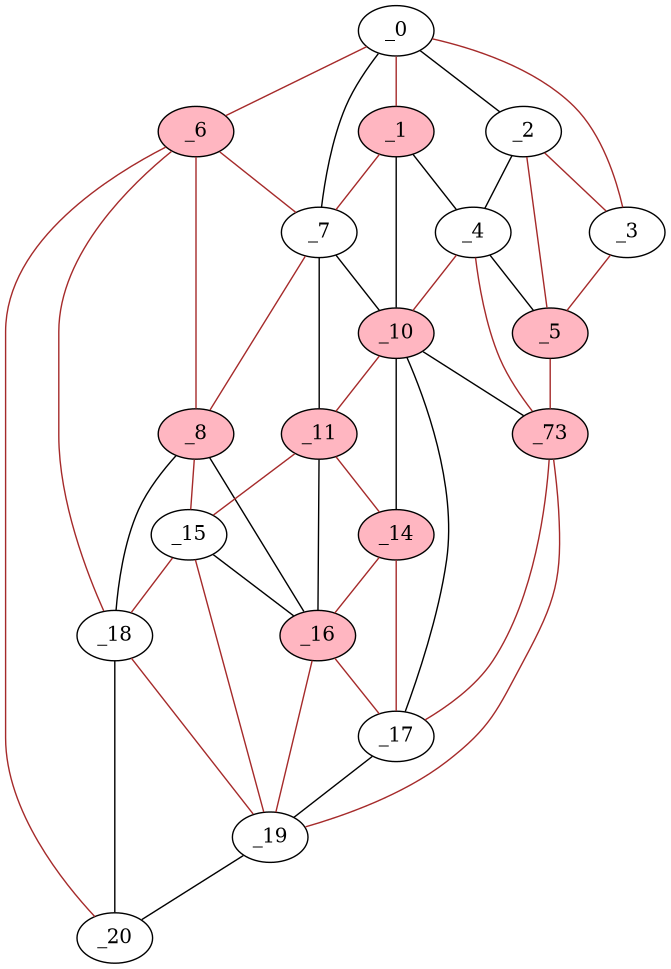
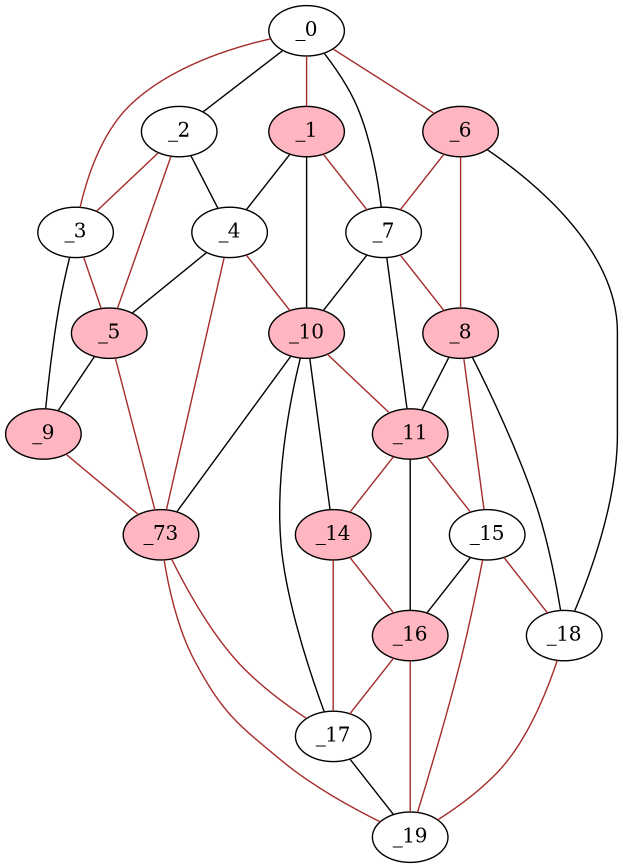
(59, 365) -> (617, 358)
none -> (43, 434)
(257, 535) -> (435, 384)
(115, 938) -> none
